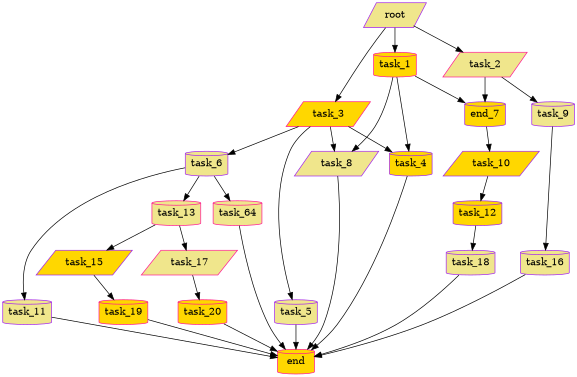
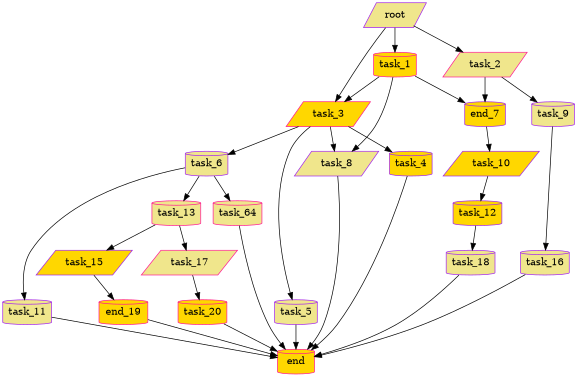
(402, 111) -> (365, 87)
(123, 312) -> (123, 312)
